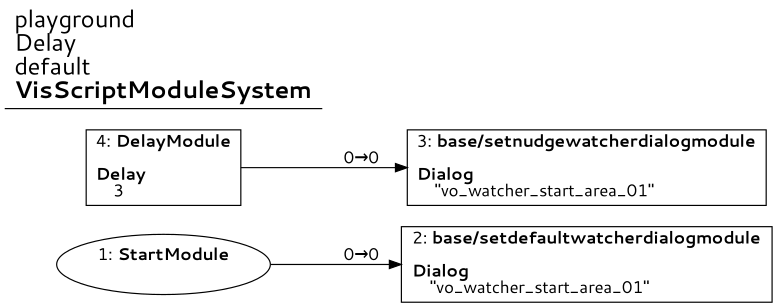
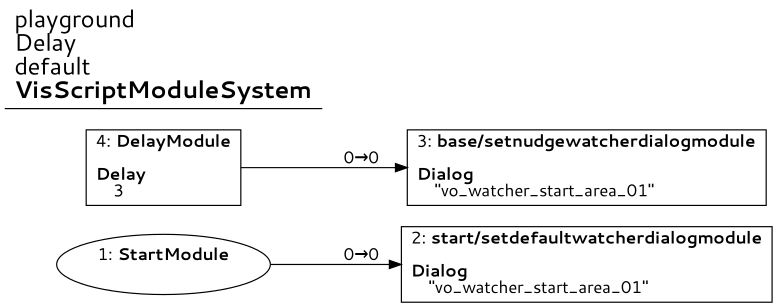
(597, 238) -> (597, 238)
